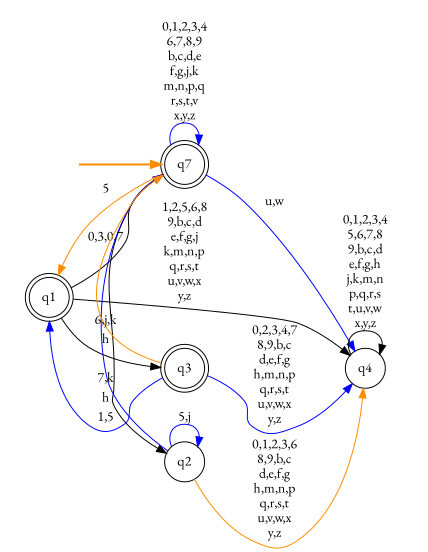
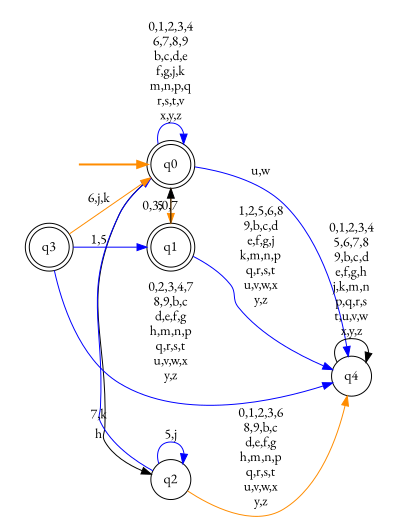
(185, 164) -> (171, 164)
(212, 311) -> (249, 319)
(95, 351) -> none
